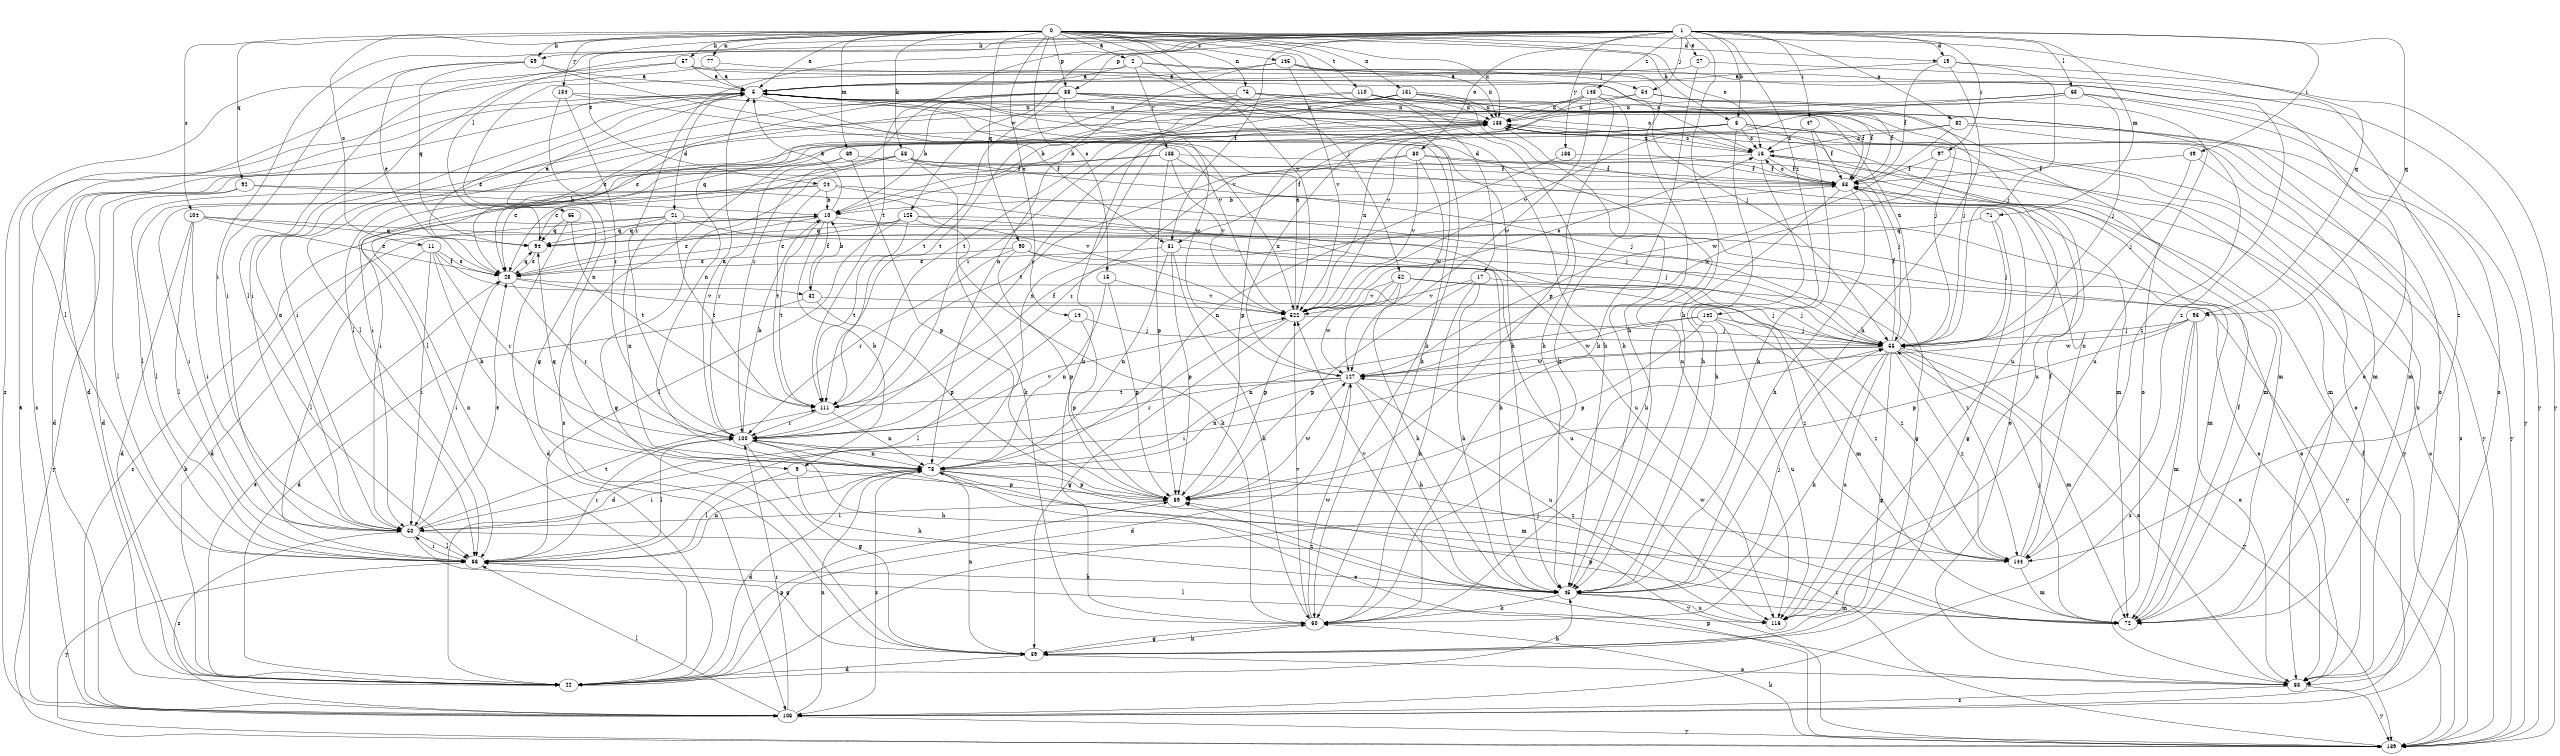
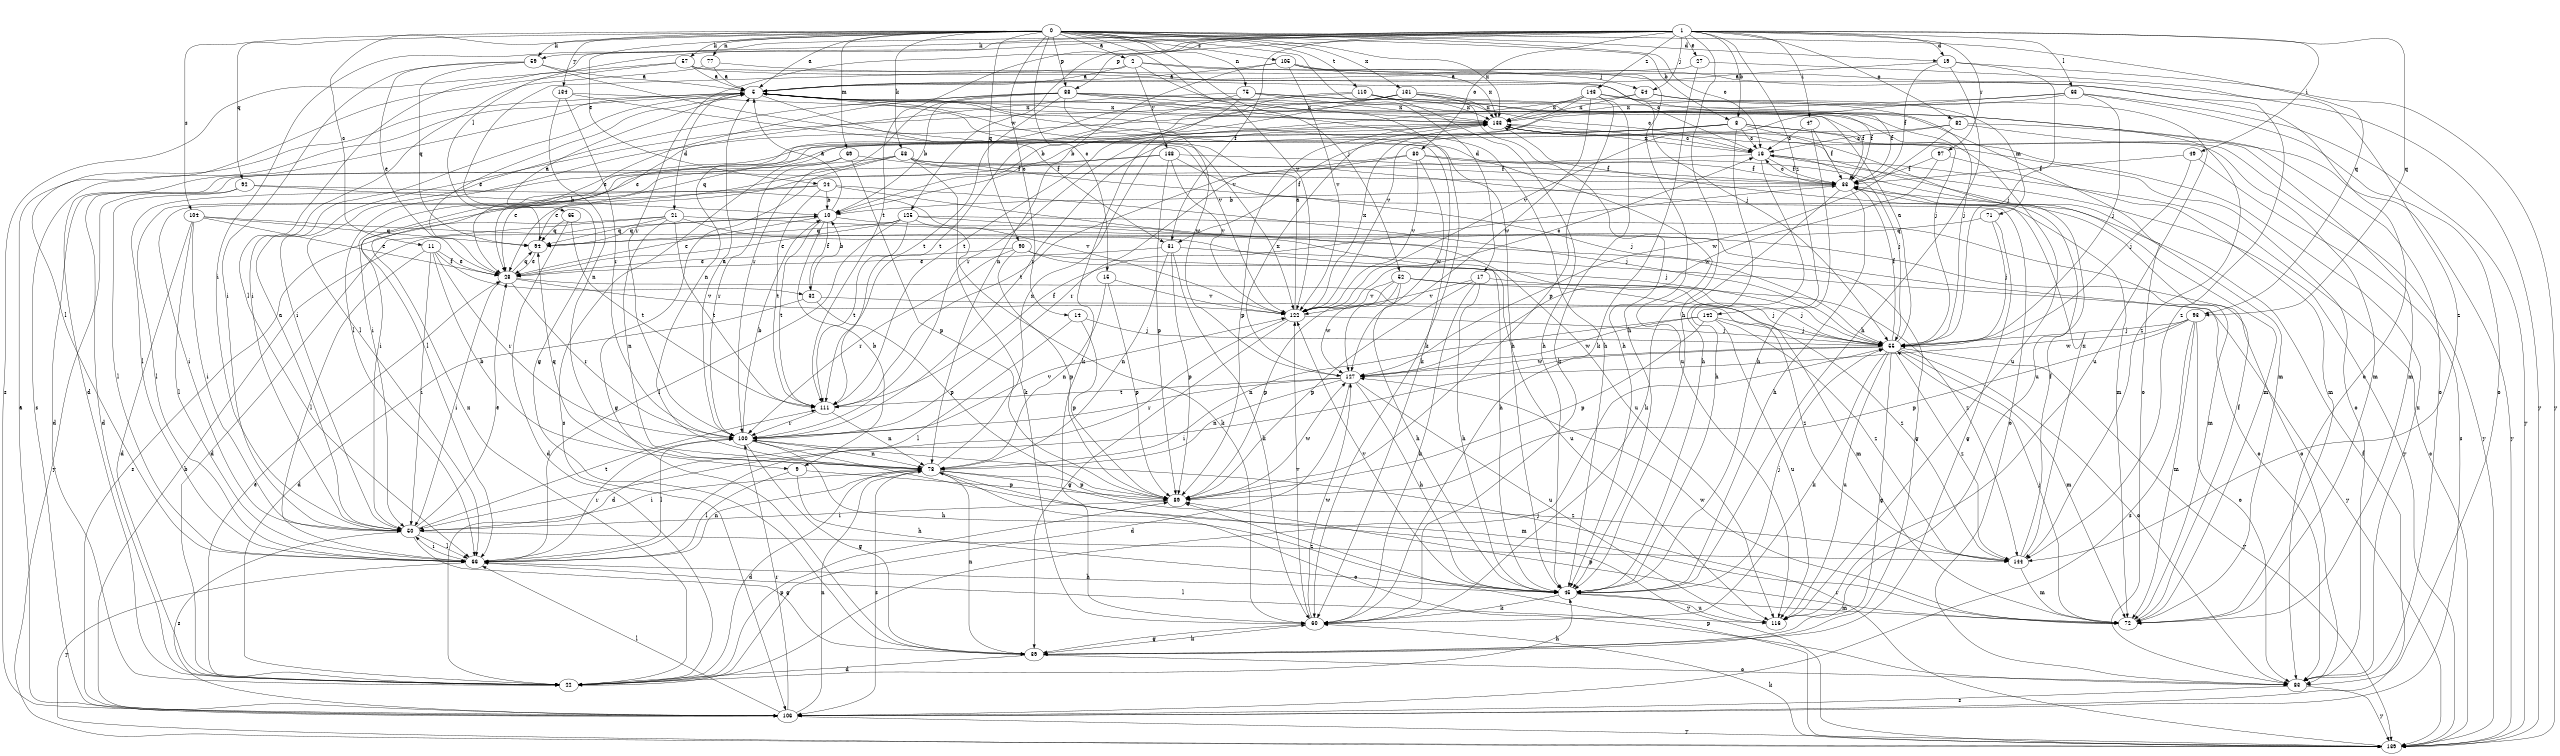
(2050, 44) -> (1852, 102)
(1286, 62) -> (1286, 62)
(1566, 154) -> none
(1295, 316) -> (1295, 316)
